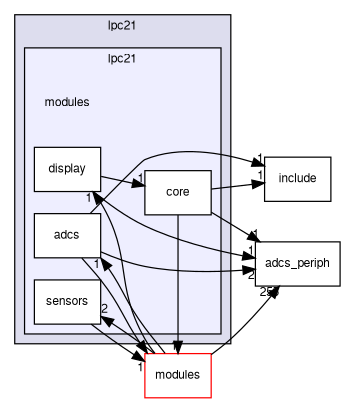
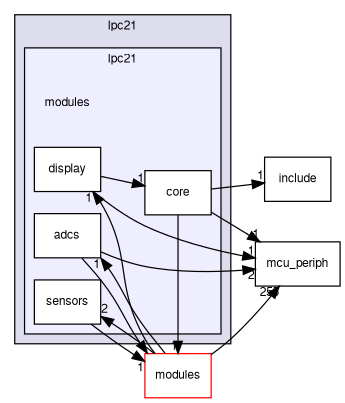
(161, 155) -> none
(298, 264) -> (298, 264)
